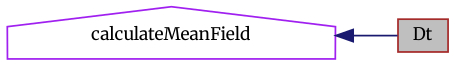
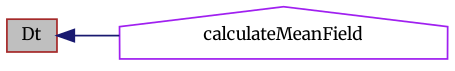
(376, 36) -> (97, 36)
